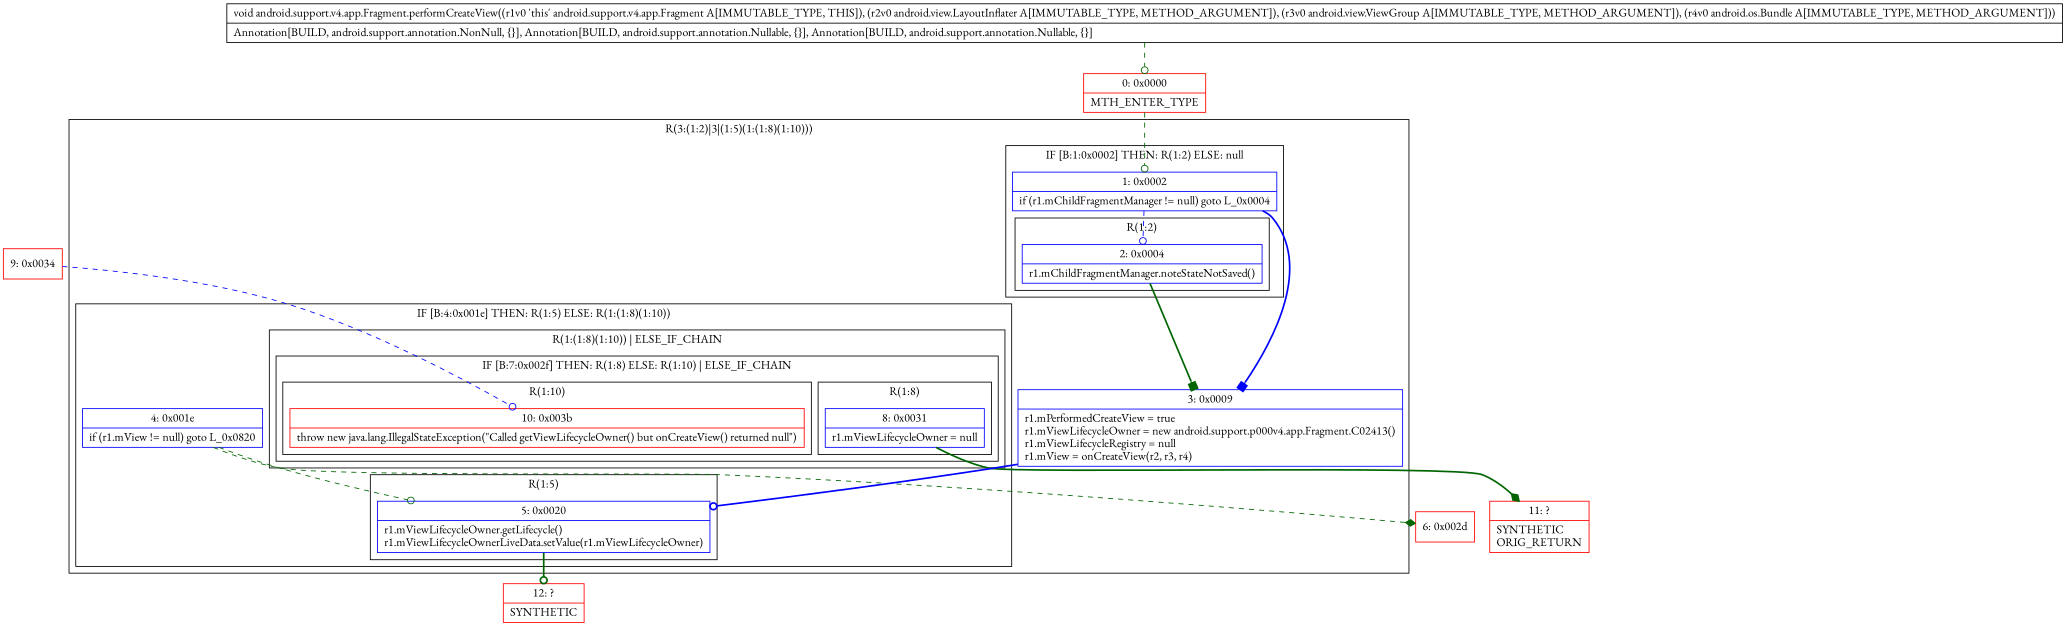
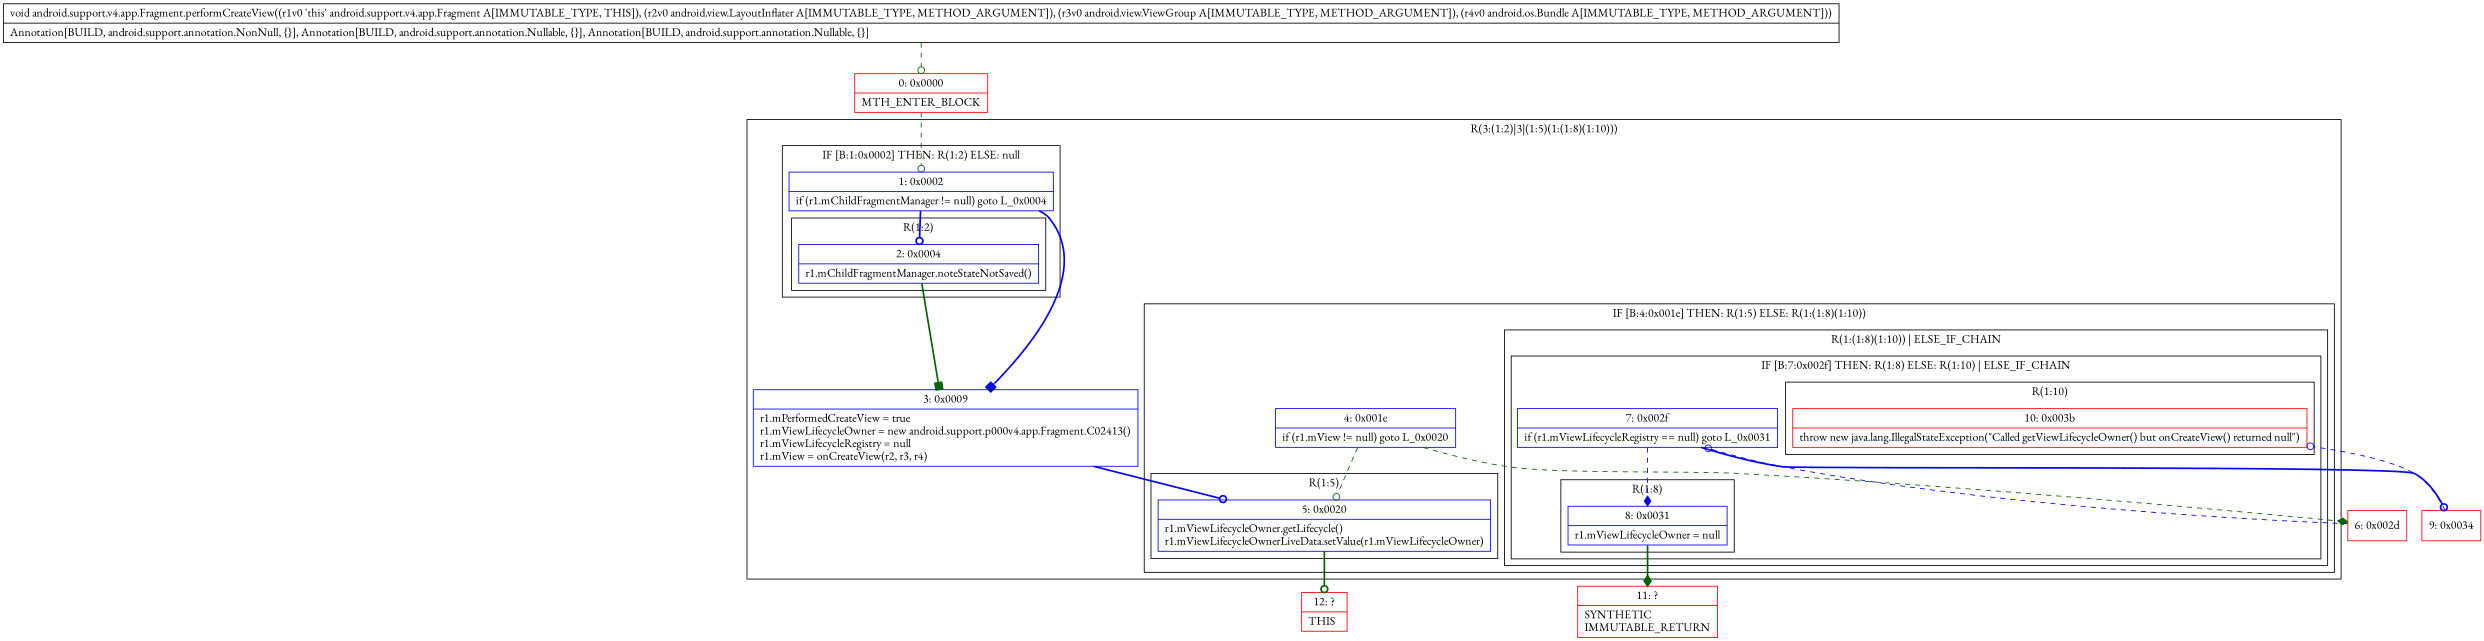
(1145, 102) -> (921, 102)
(1144, 224) -> (920, 224)
none -> (1648, 428)
(173, 437) -> (1366, 437)
(1539, 542) -> (1648, 627)
(544, 612) -> (1322, 621)
